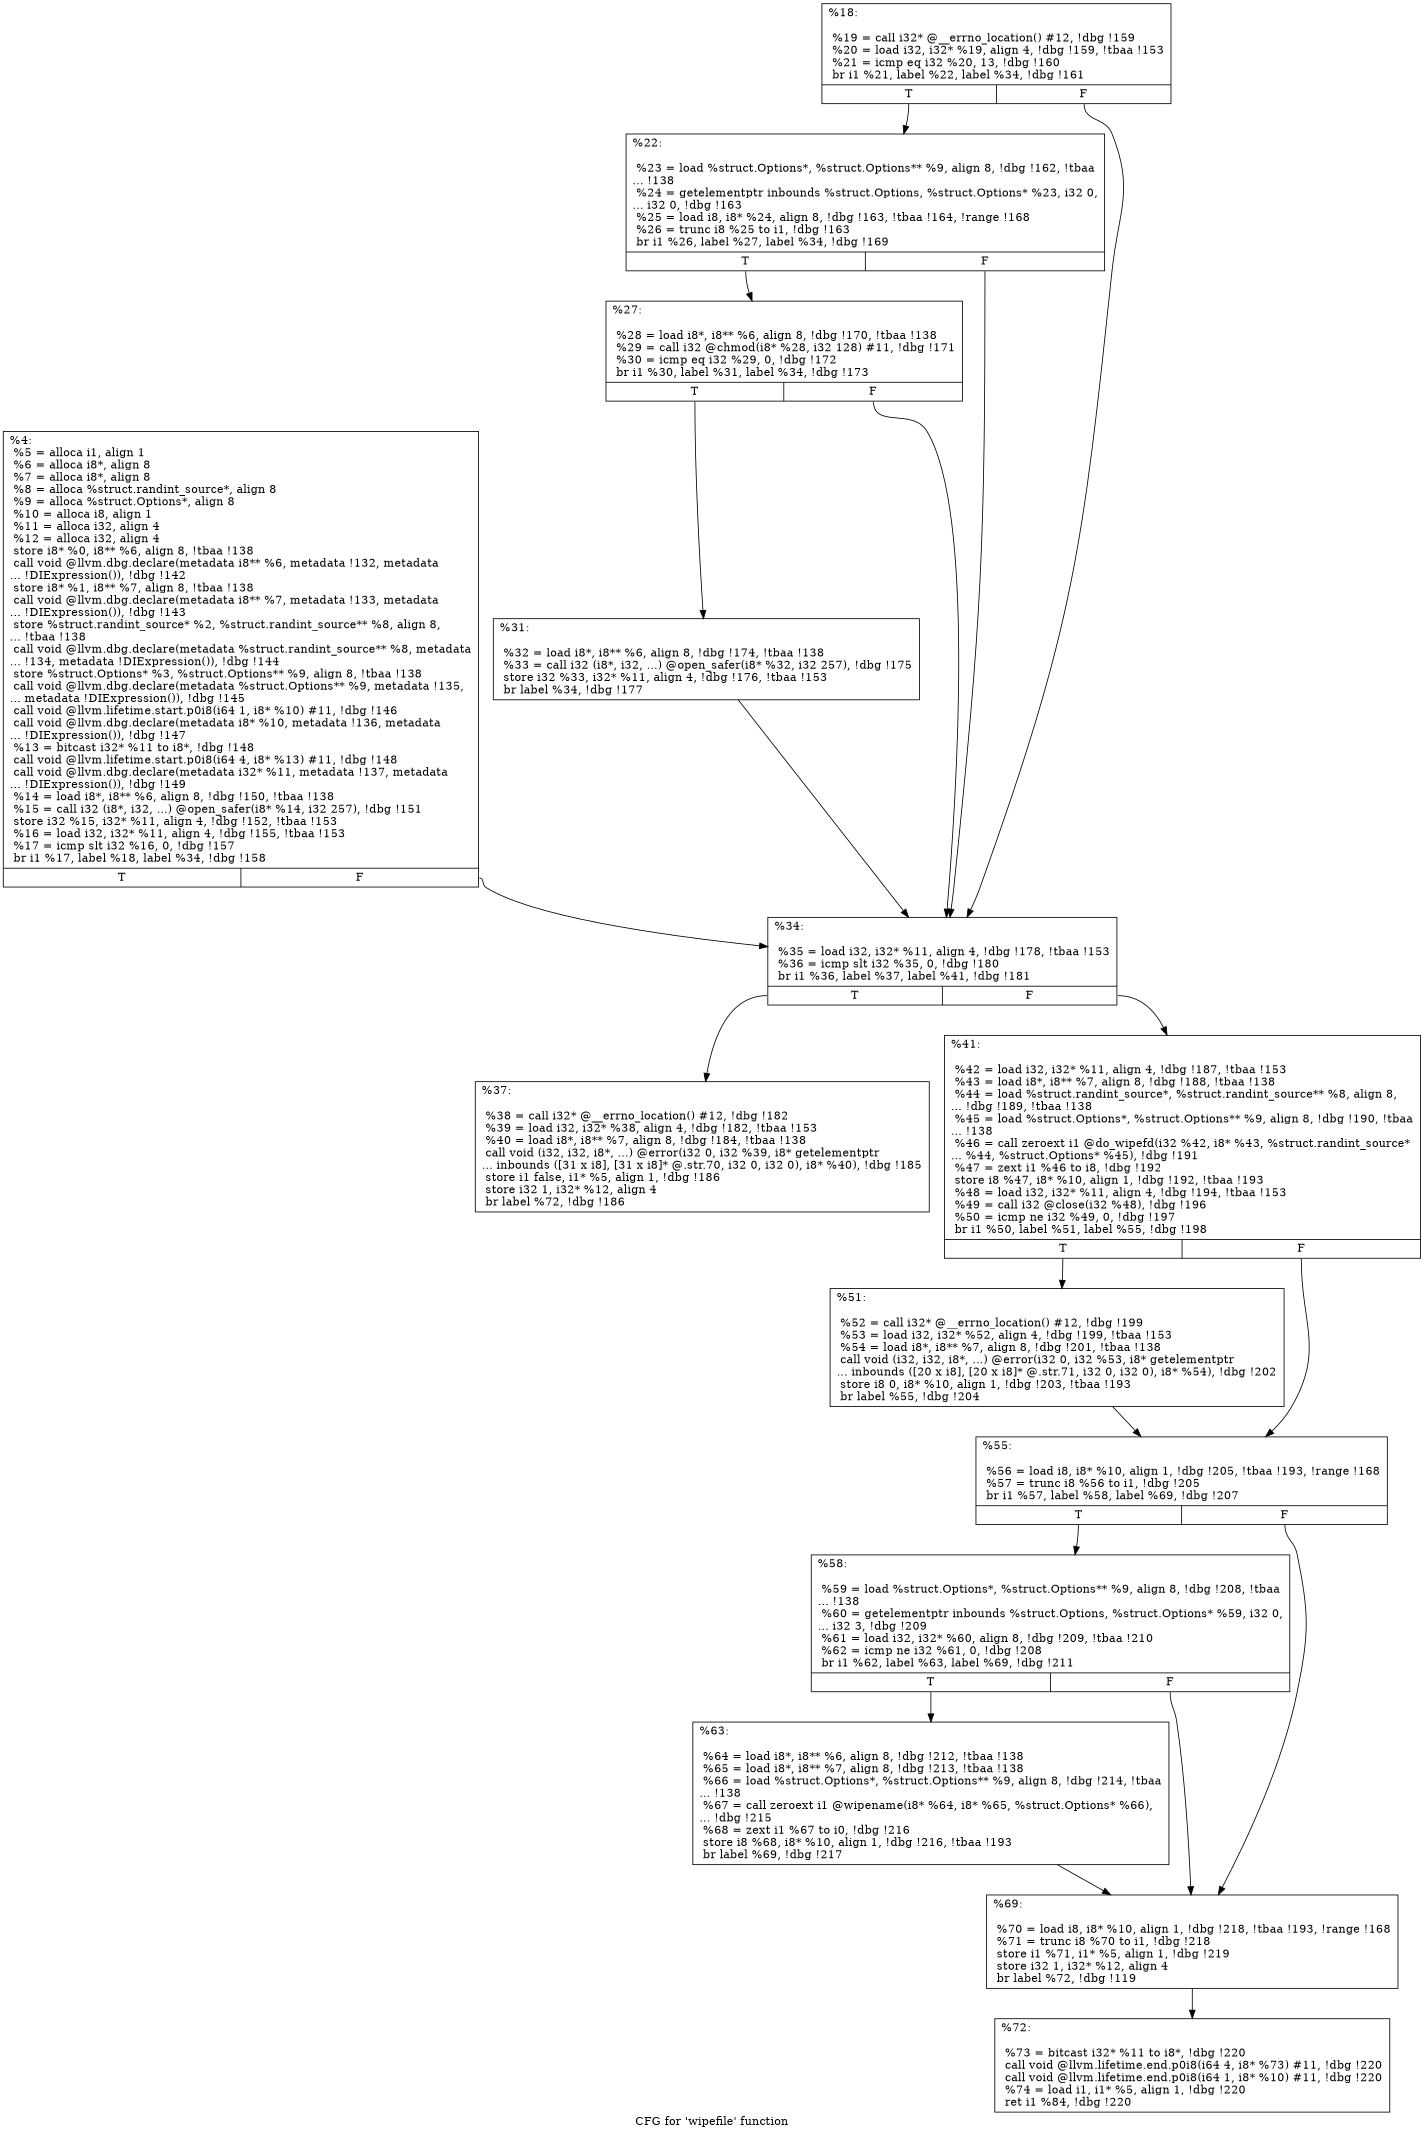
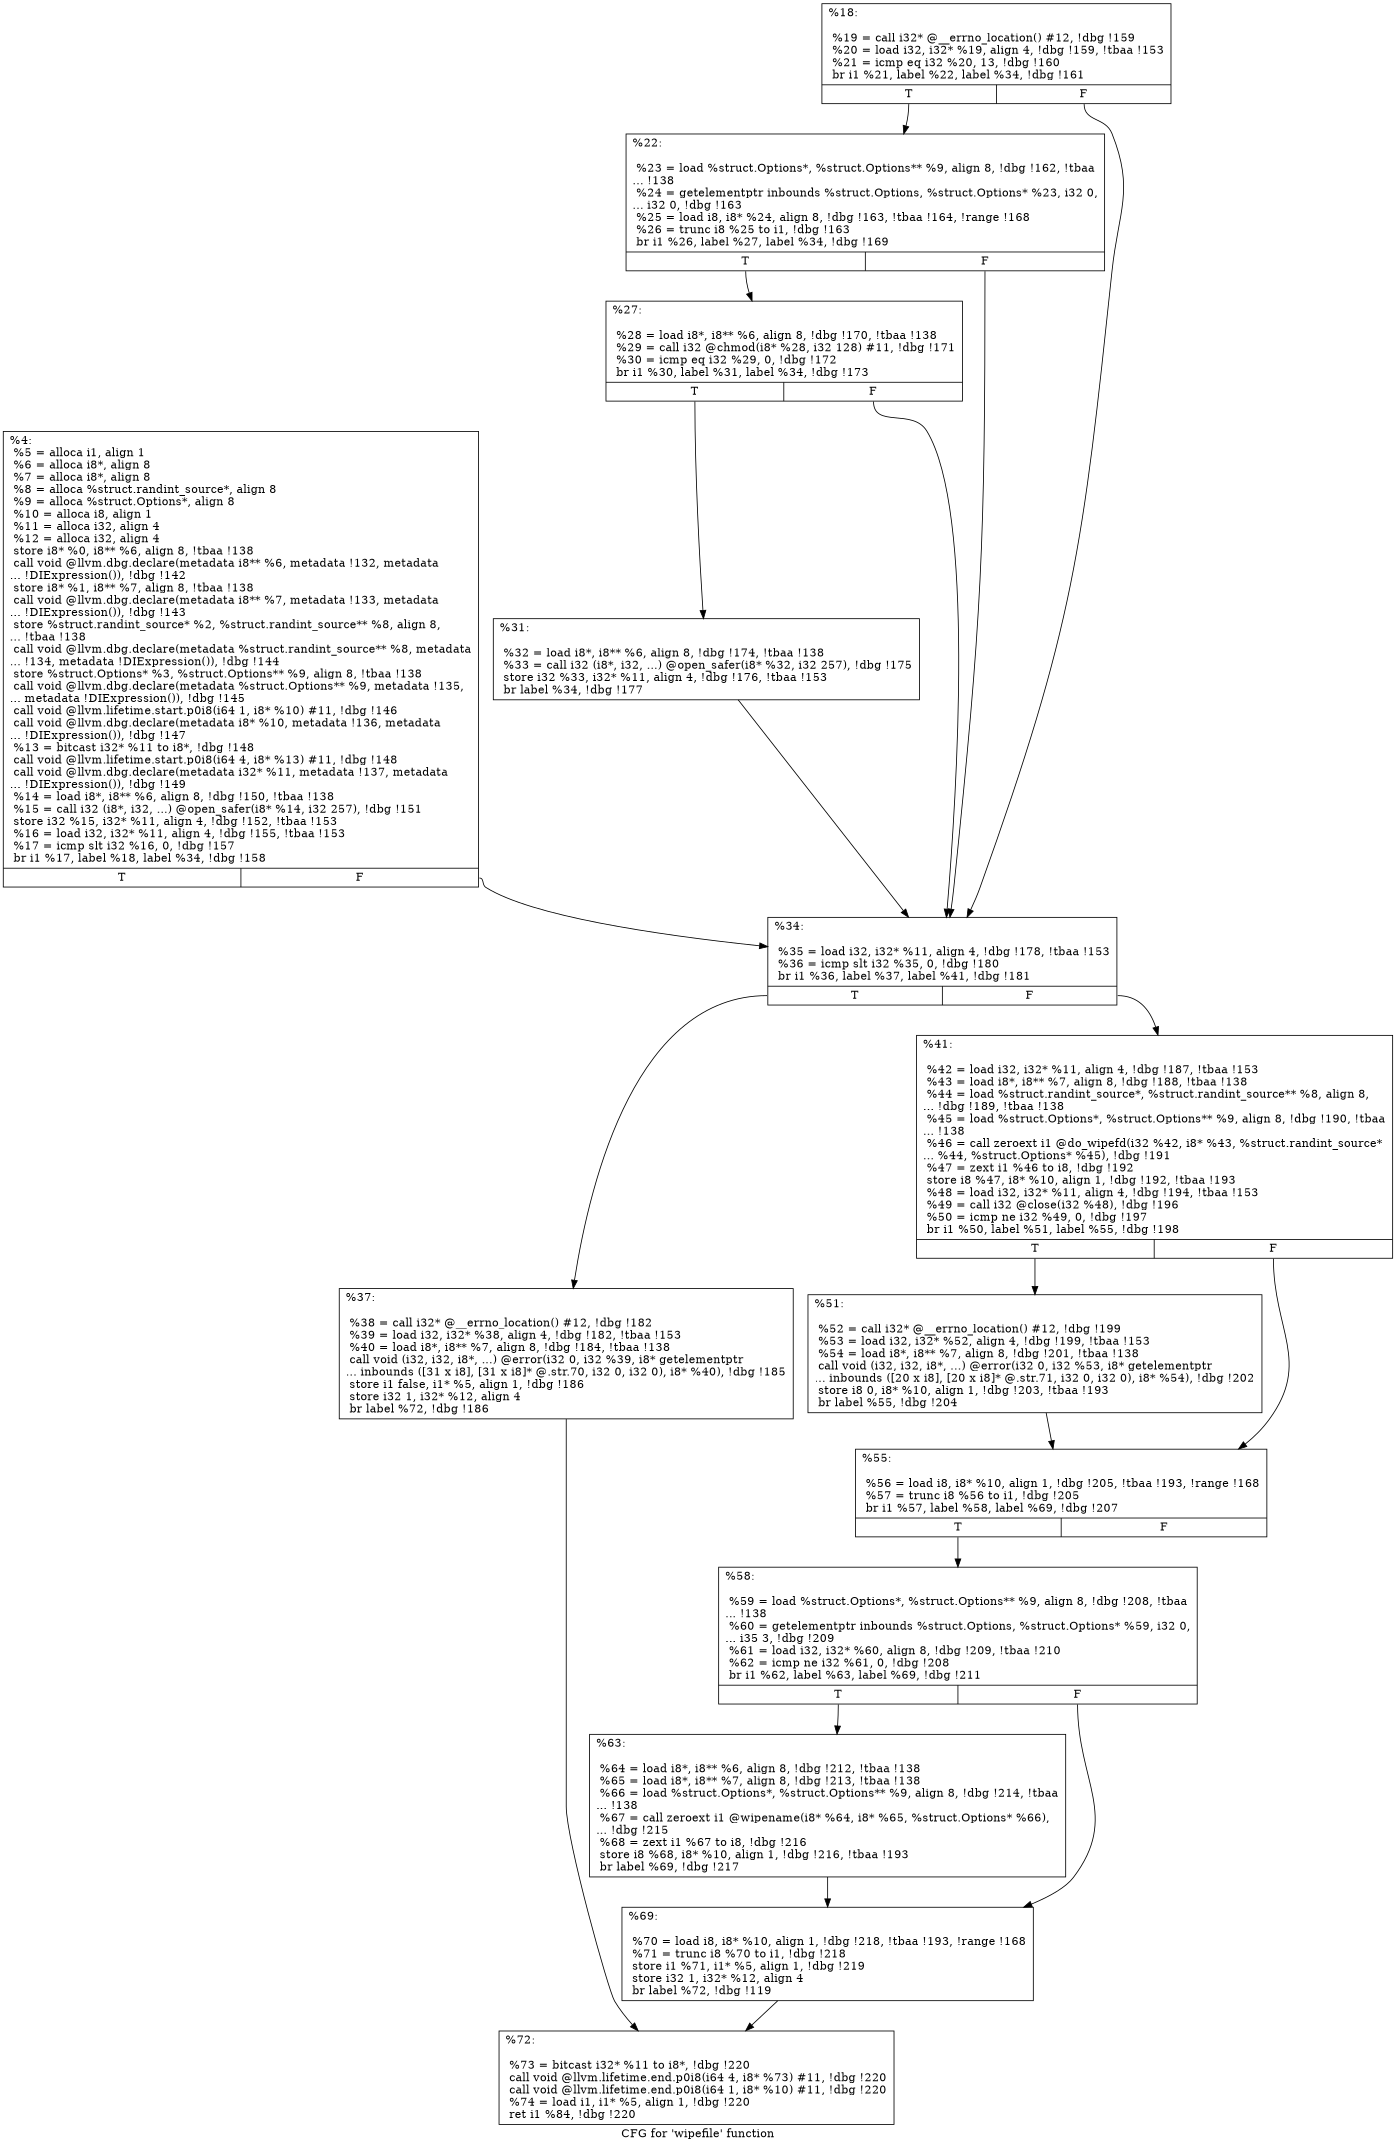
(873, 1626) -> (780, 1638)
(1293, 1711) -> none
none -> (566, 1728)
(805, 1830) -> (702, 1843)
